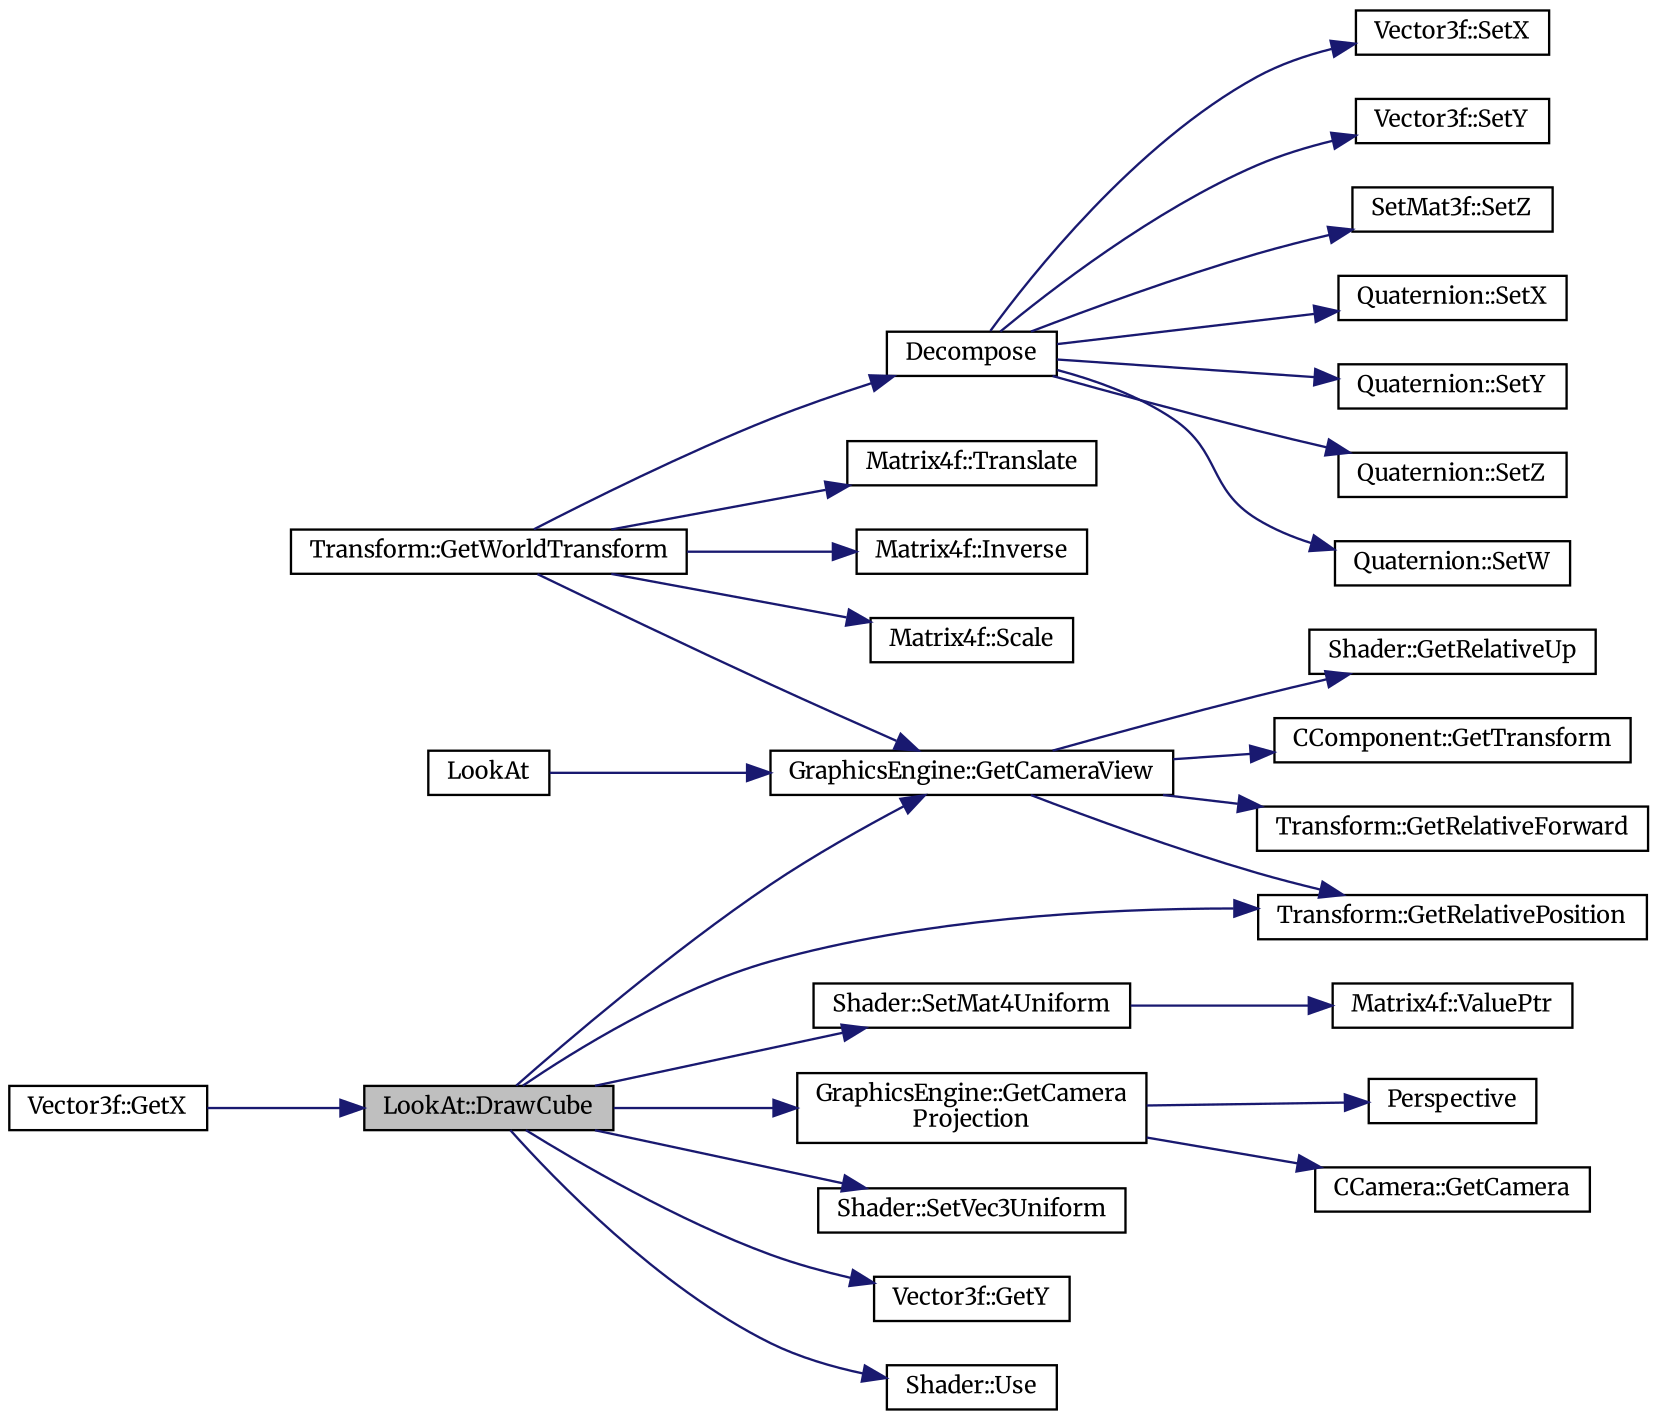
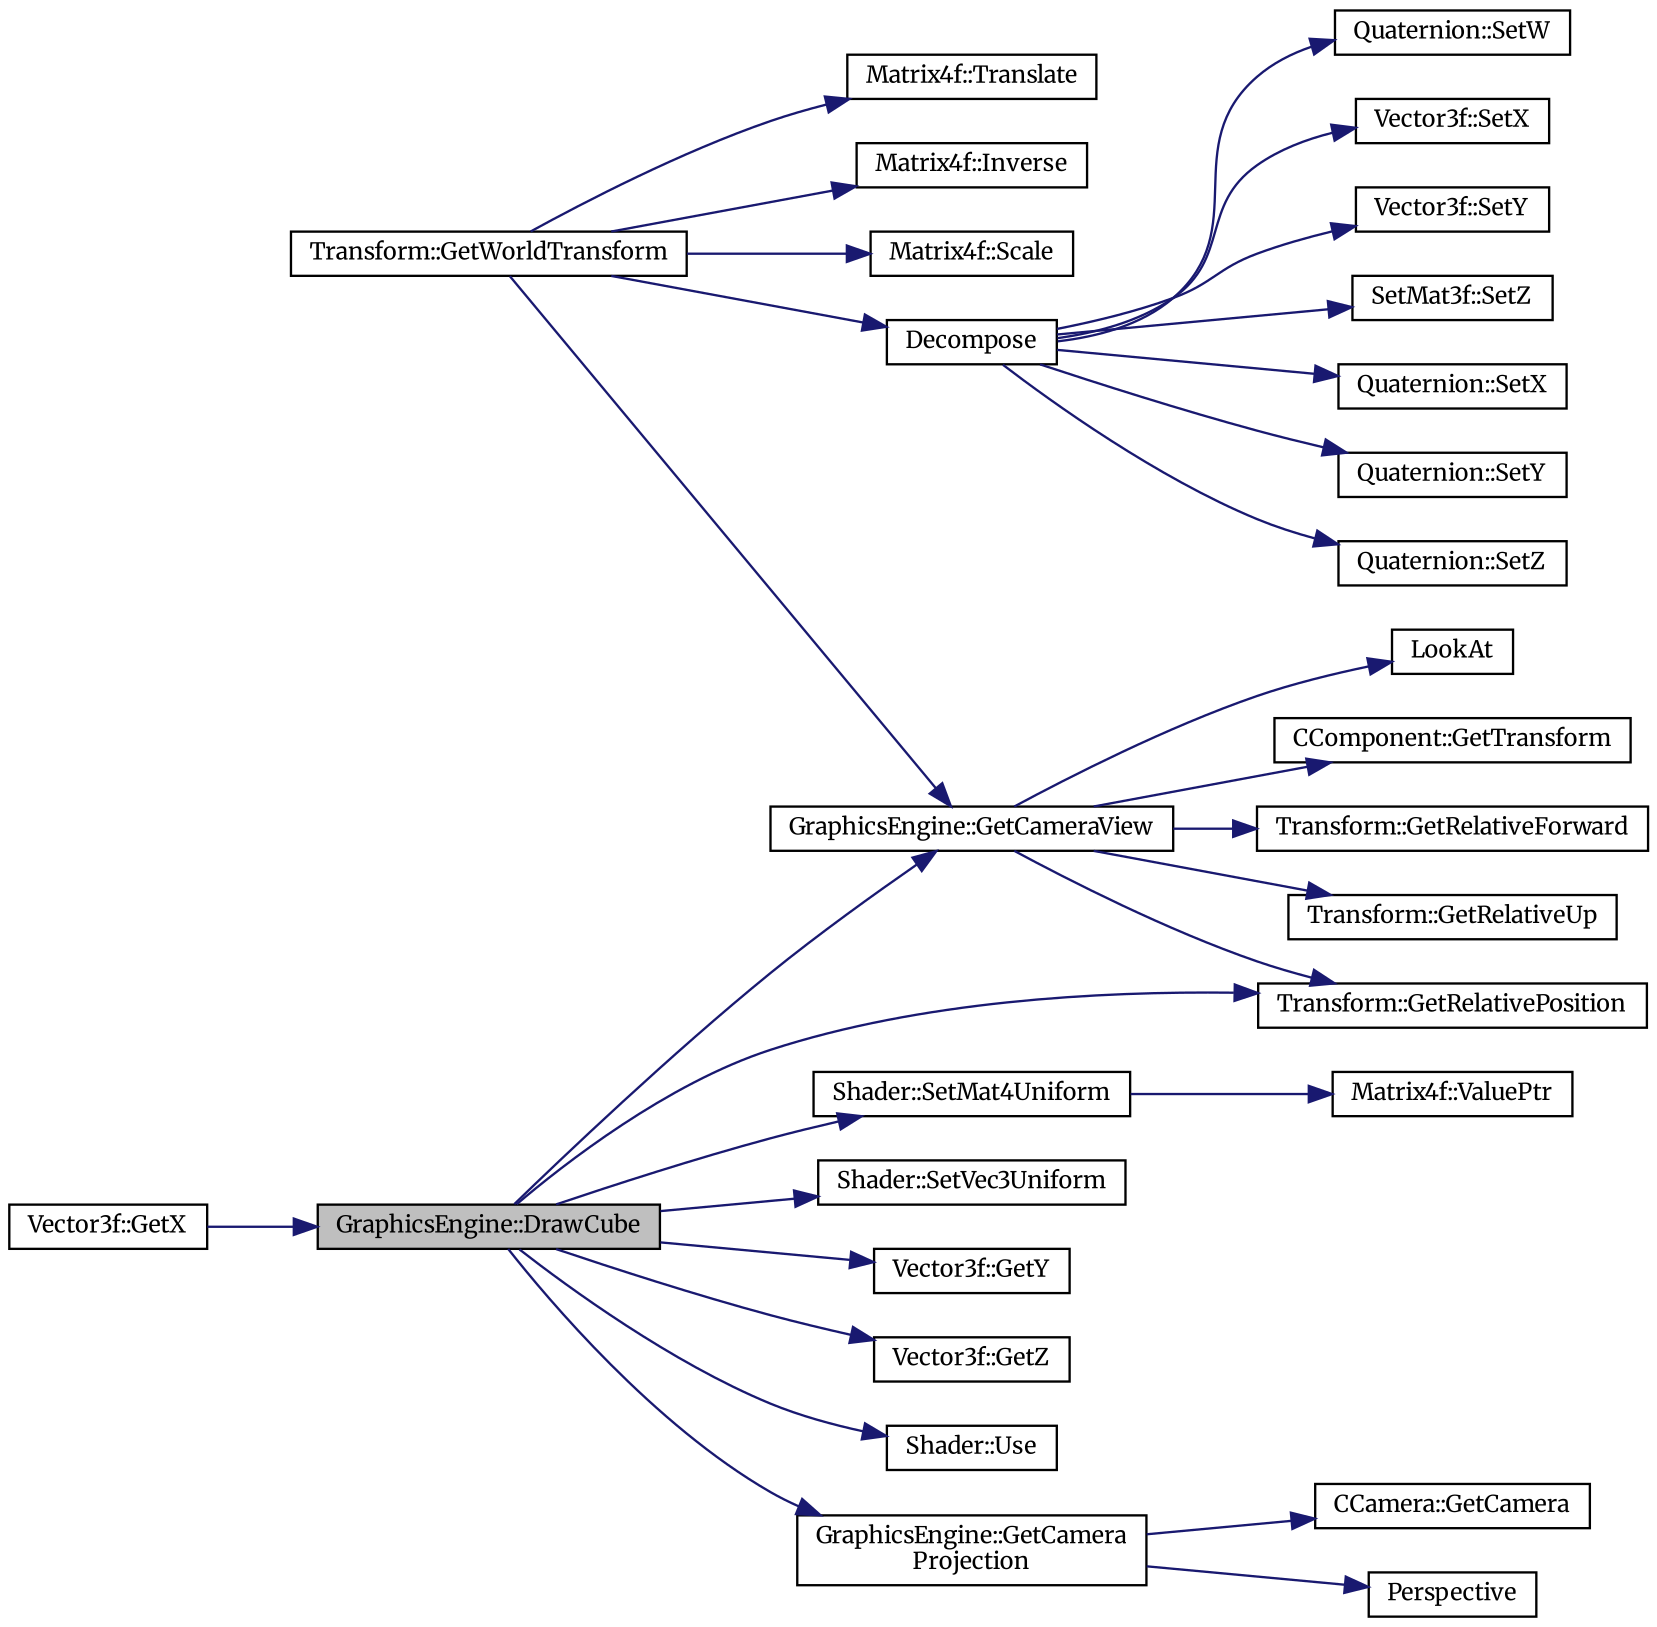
(1453, 652) -> (1453, 917)
(648, 773) -> (1186, 723)
(489, 1108) -> (489, 1227)
none -> (972, 1359)
